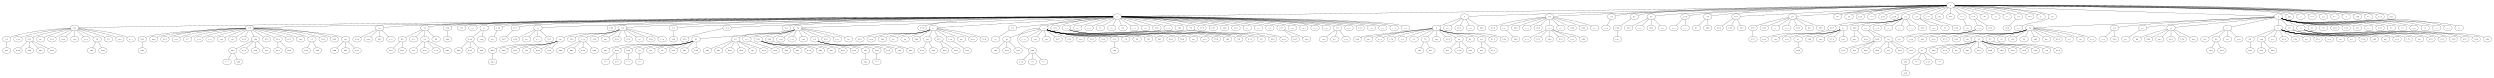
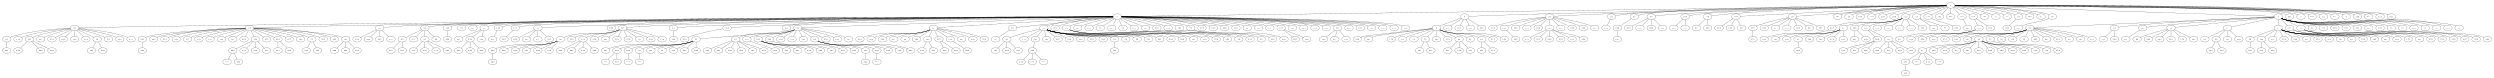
(922, 28) -> none
(1019, 36) -> (1034, 45)
none -> (459, 39)
(1380, 39) -> none
(29, 51) -> none
